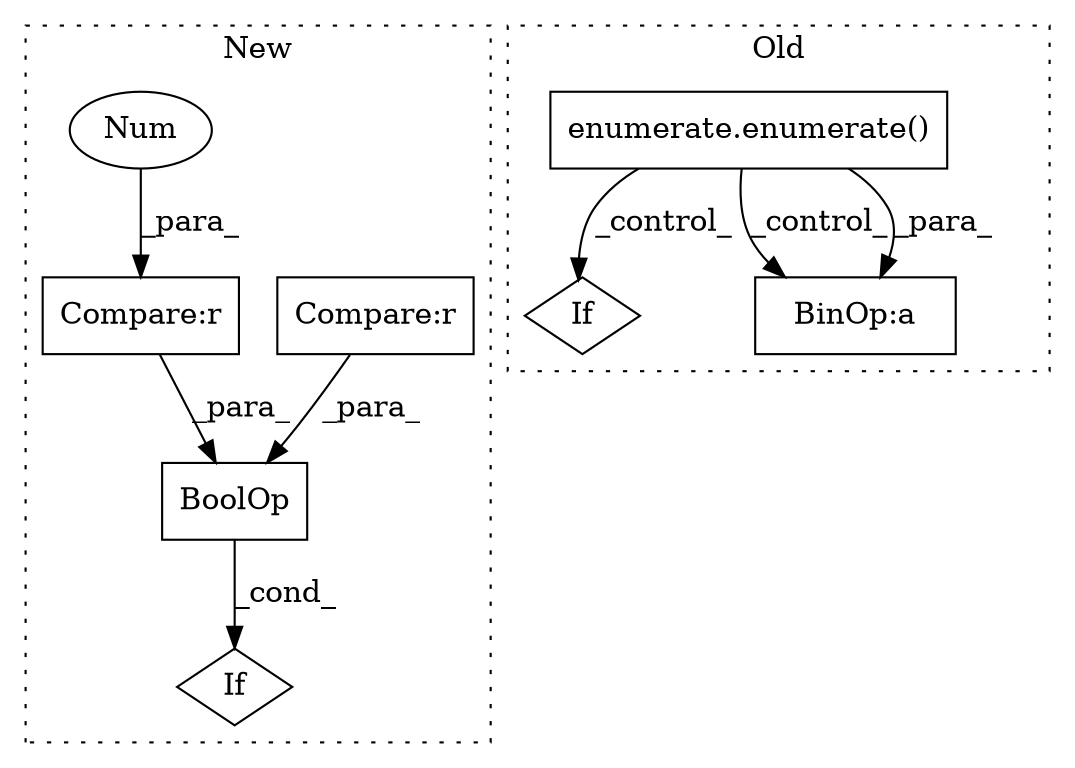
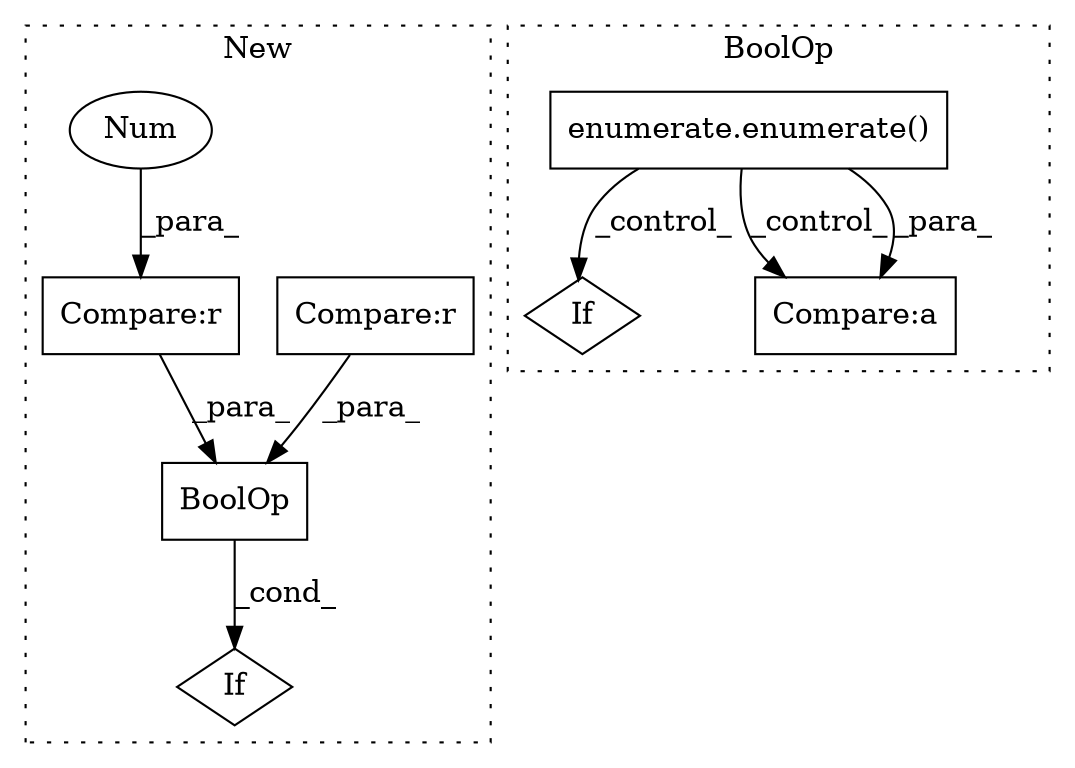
(779, 50) -> (779, 50)
(855, 316) -> (855, 316)
